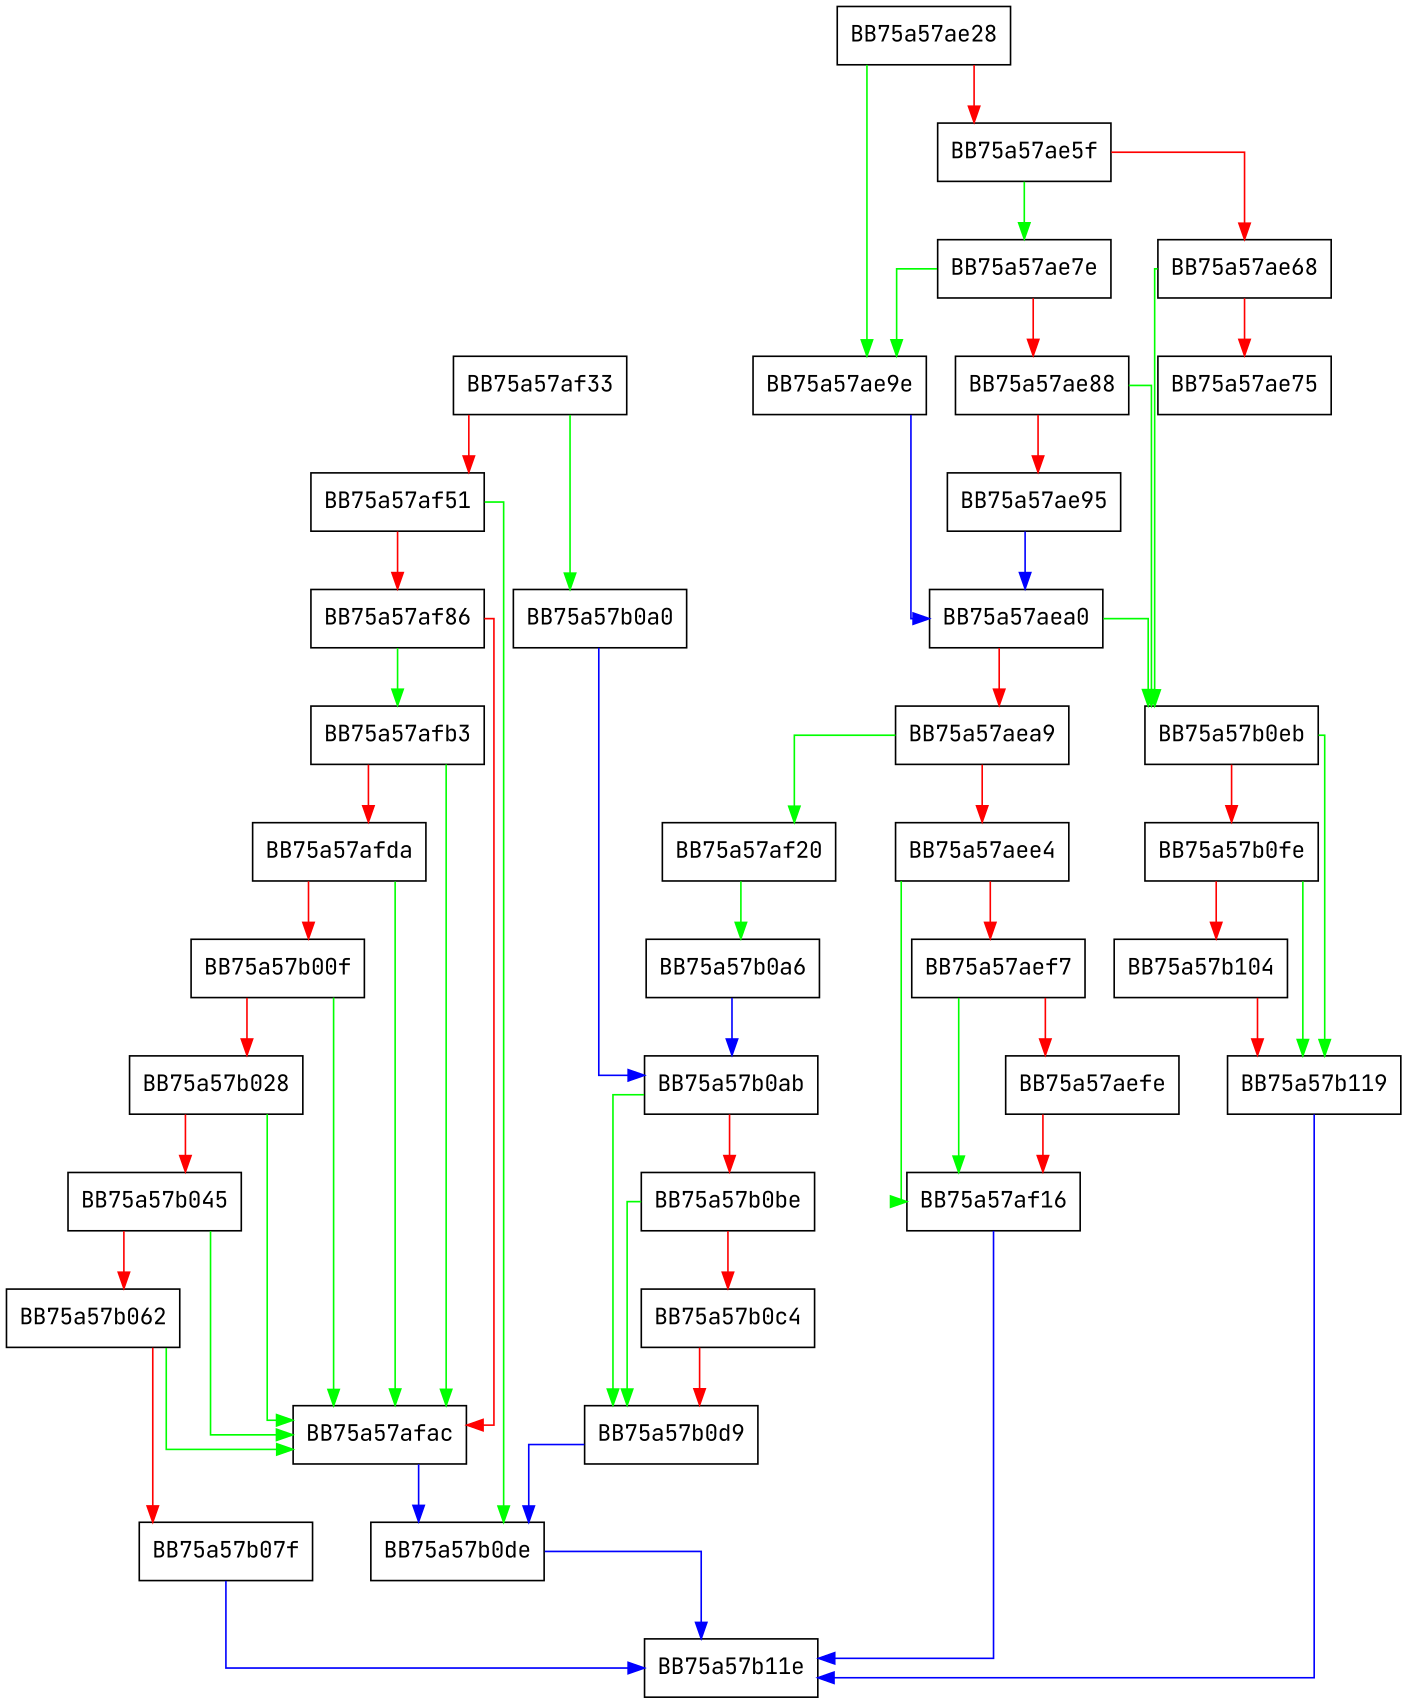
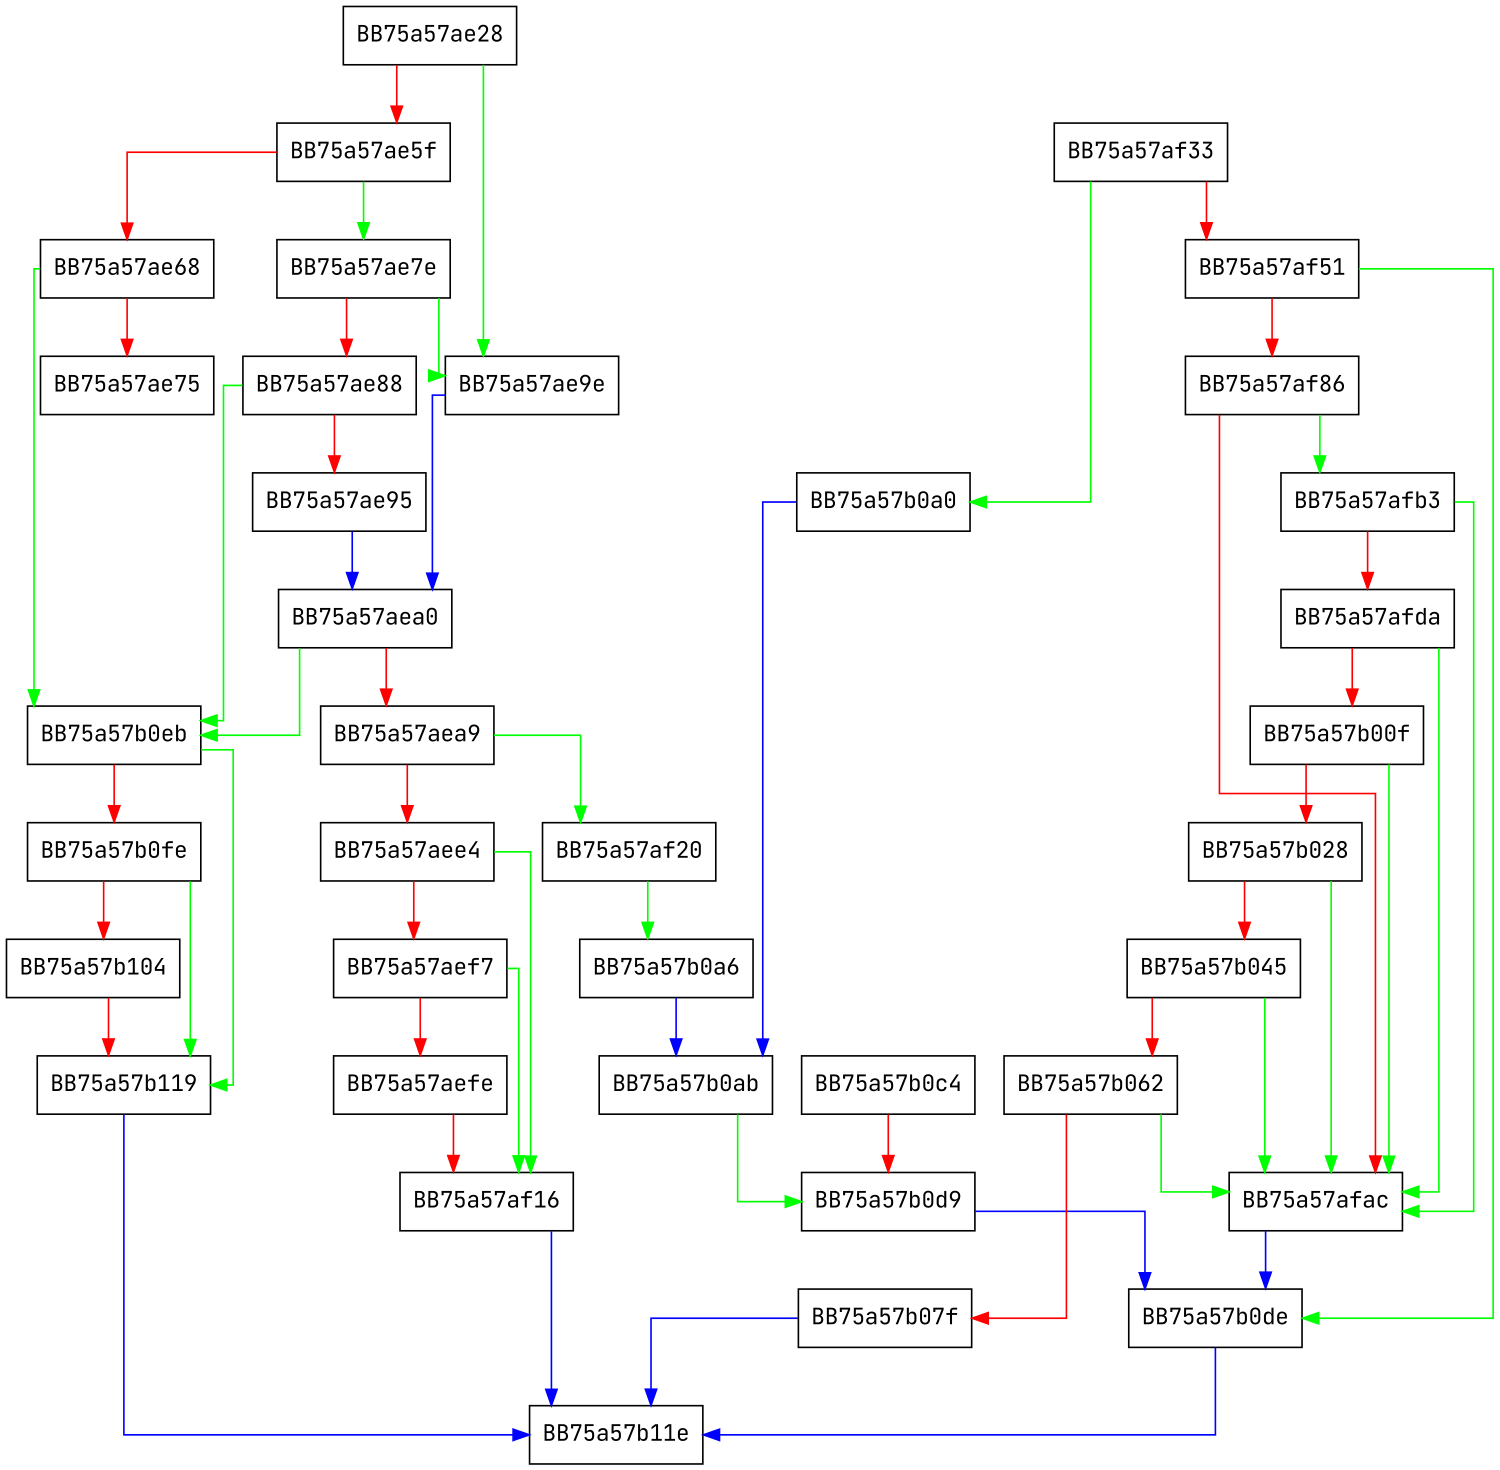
(728, 1202) -> none
